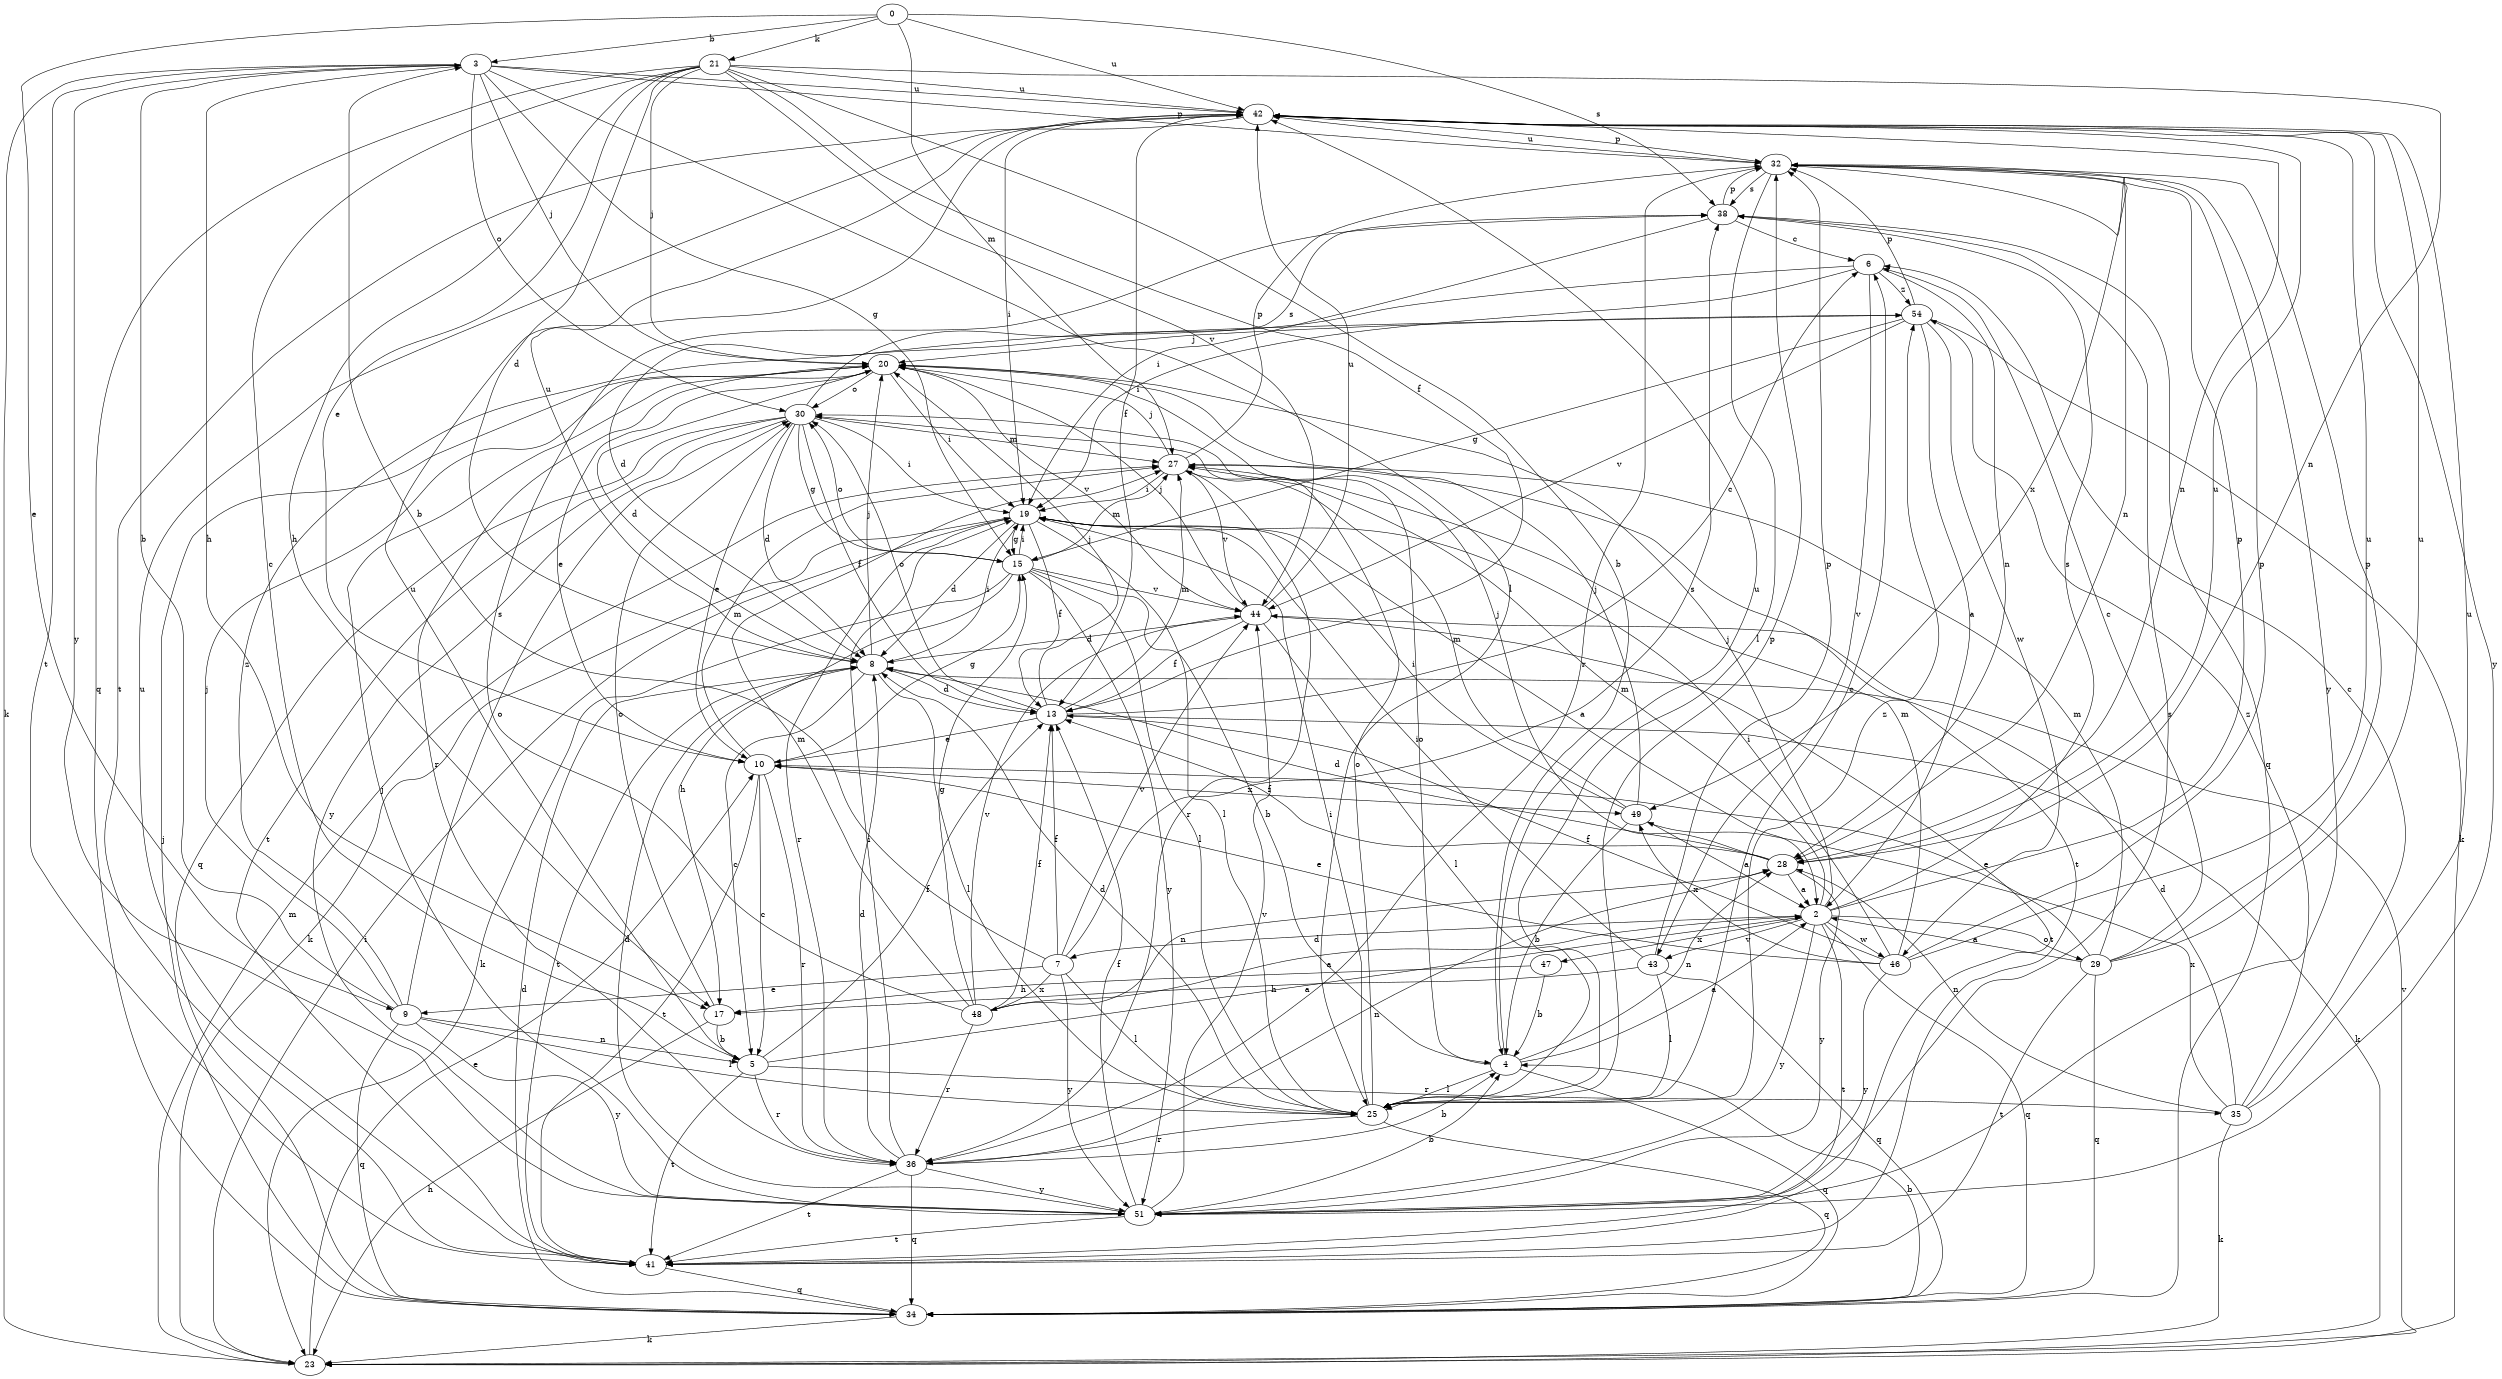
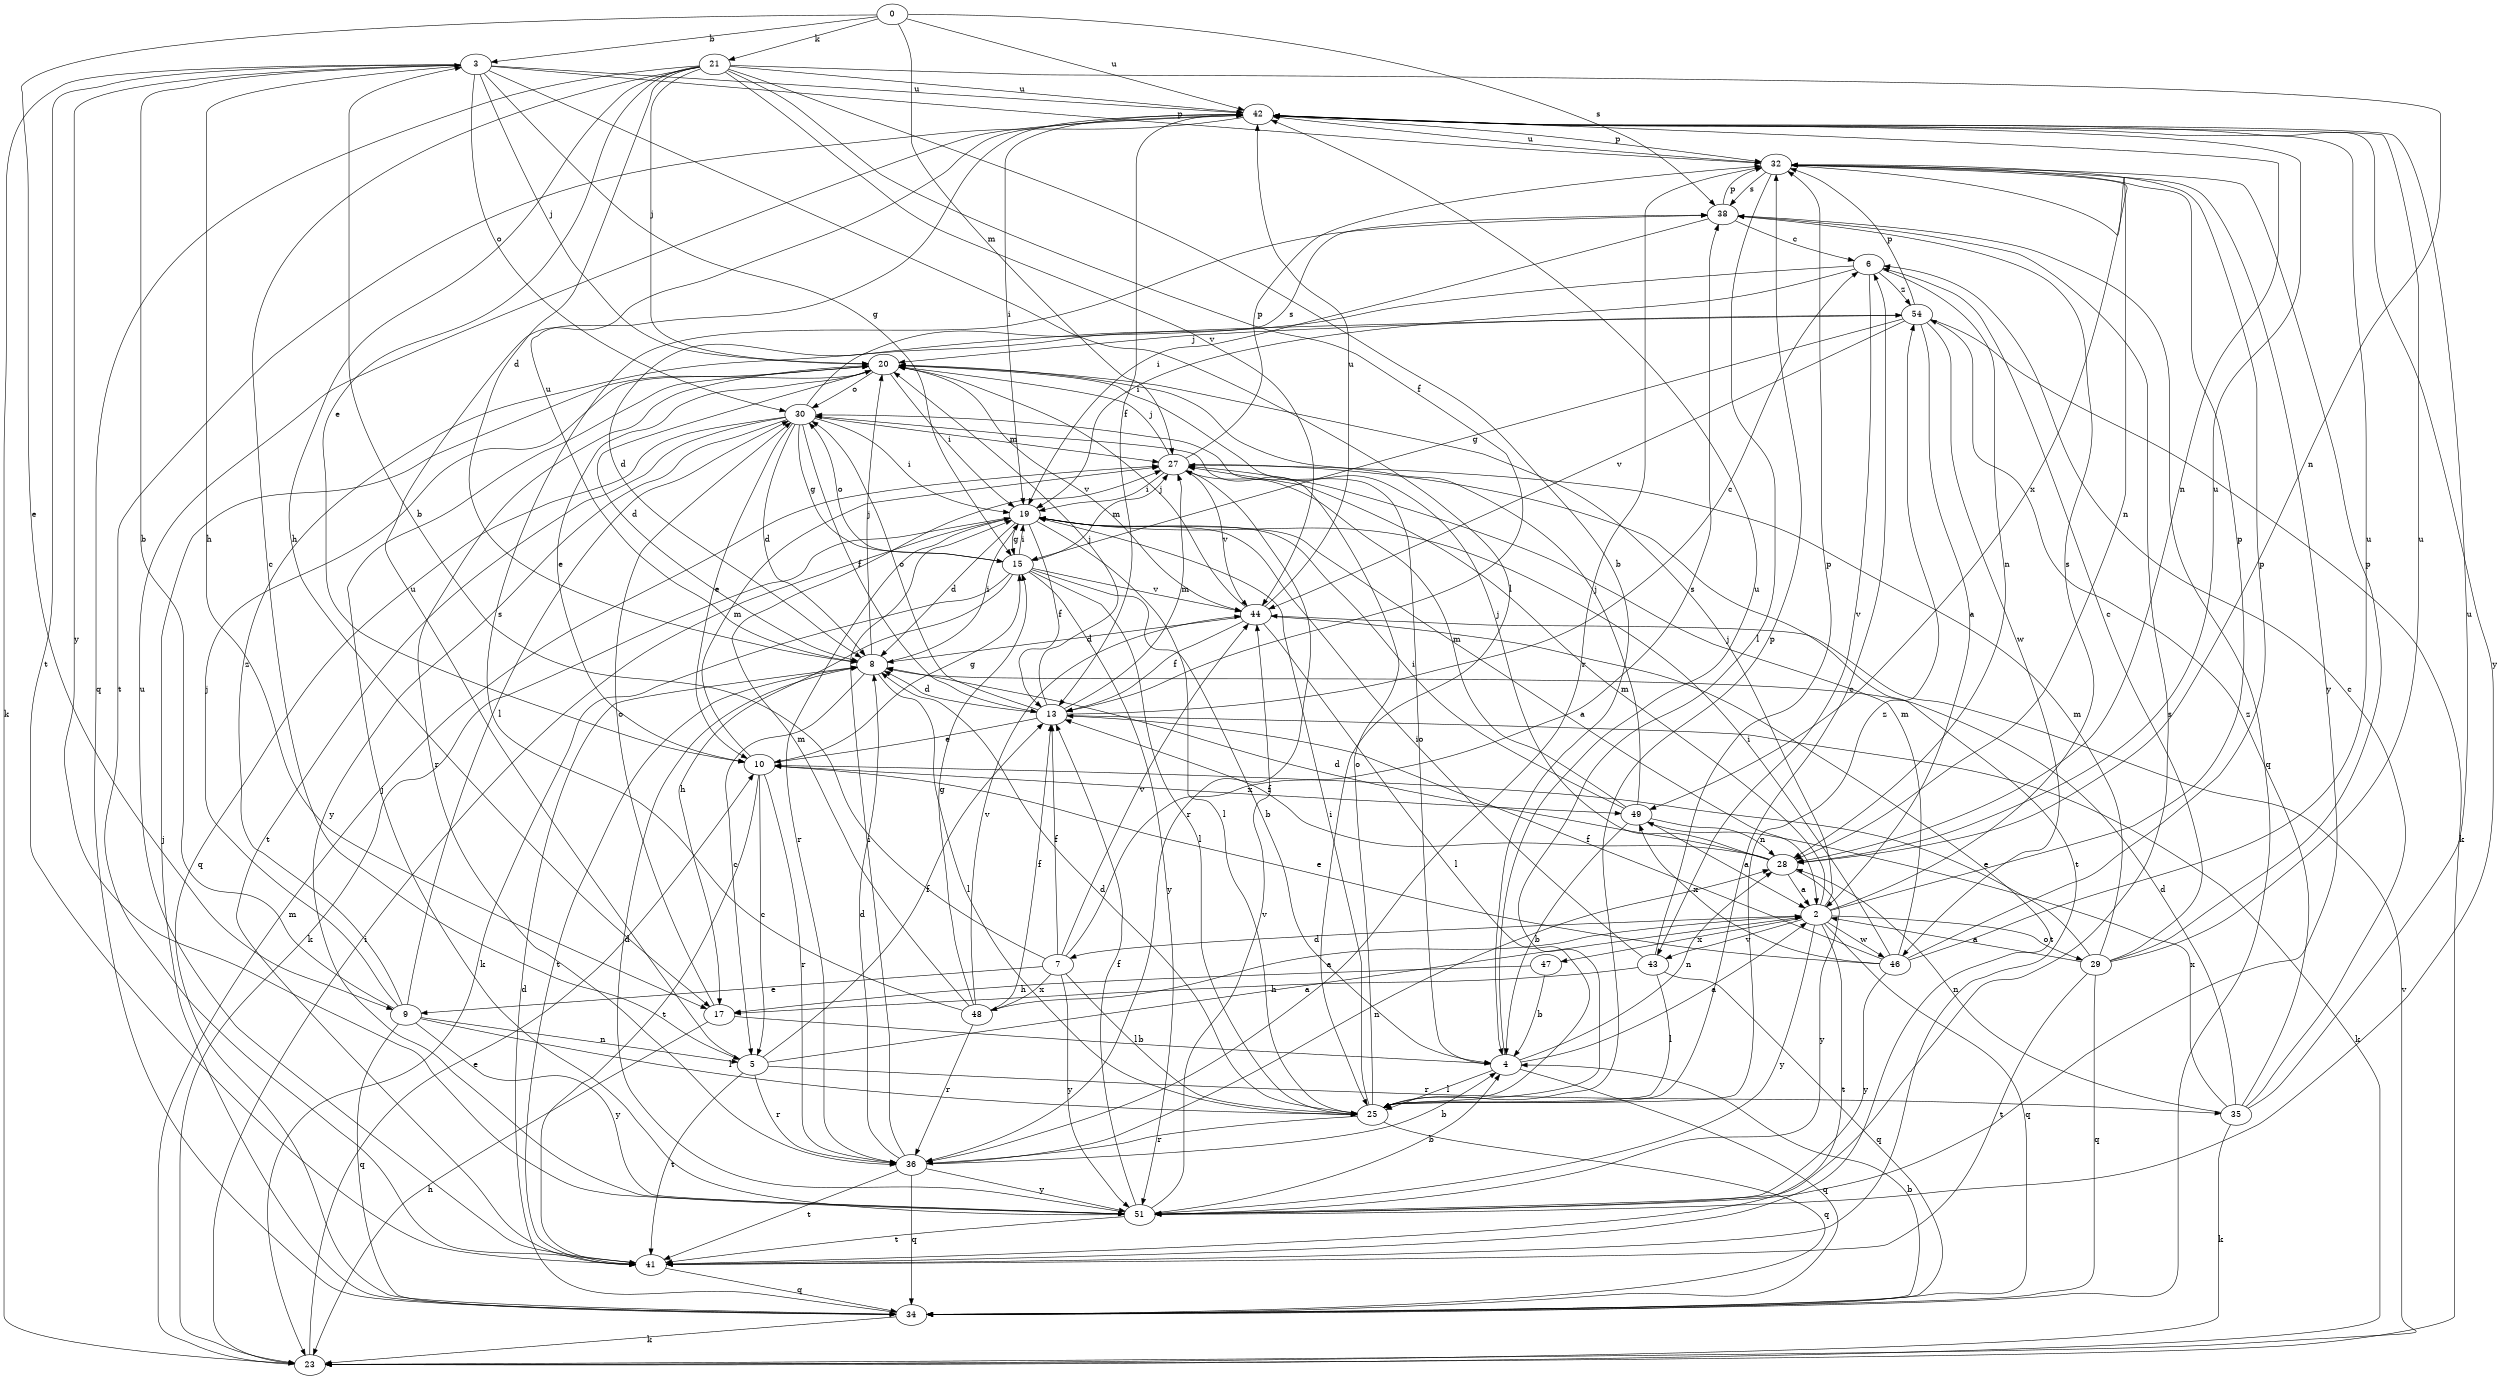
(956, 698) -> (960, 702)
(500, 715) -> (500, 715)
(1344, 914) -> (1713, 828)
(719, 1042) -> (1110, 1042)
